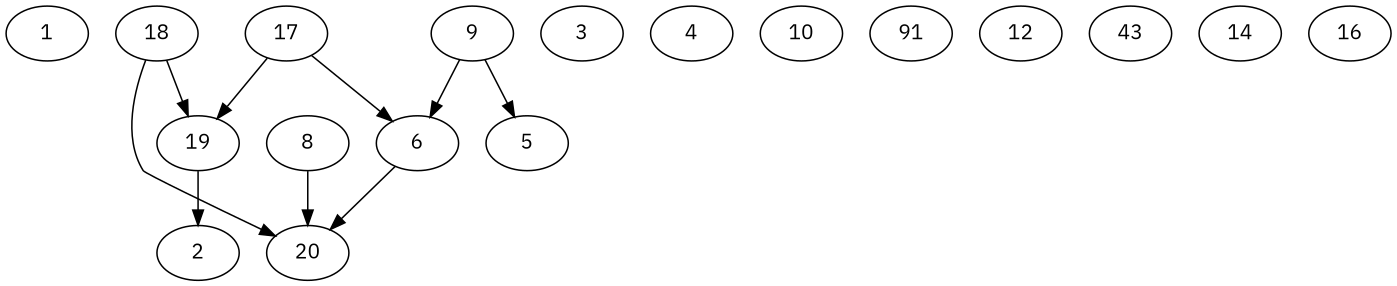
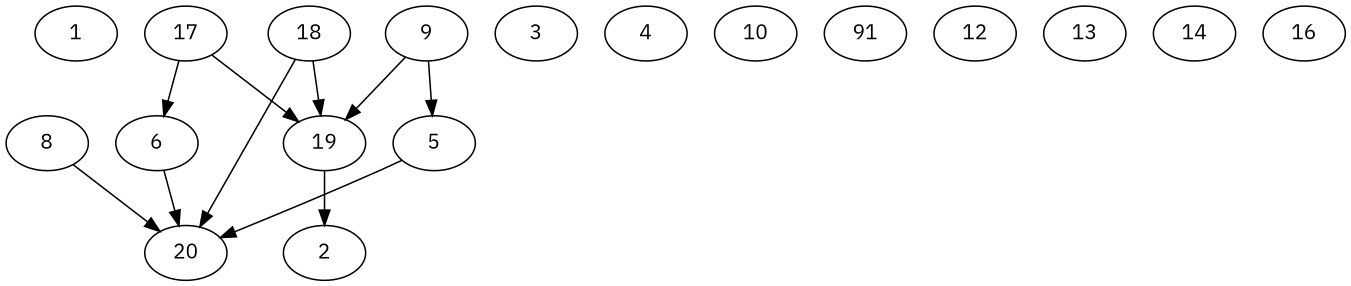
(1131, 34) -> (1085, 34)
(448, 82) -> (381, 83)
none -> (314, 199)
